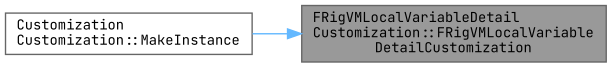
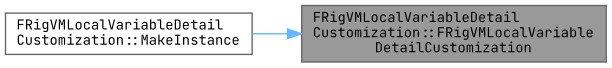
(129, 34) -> (129, 34)
